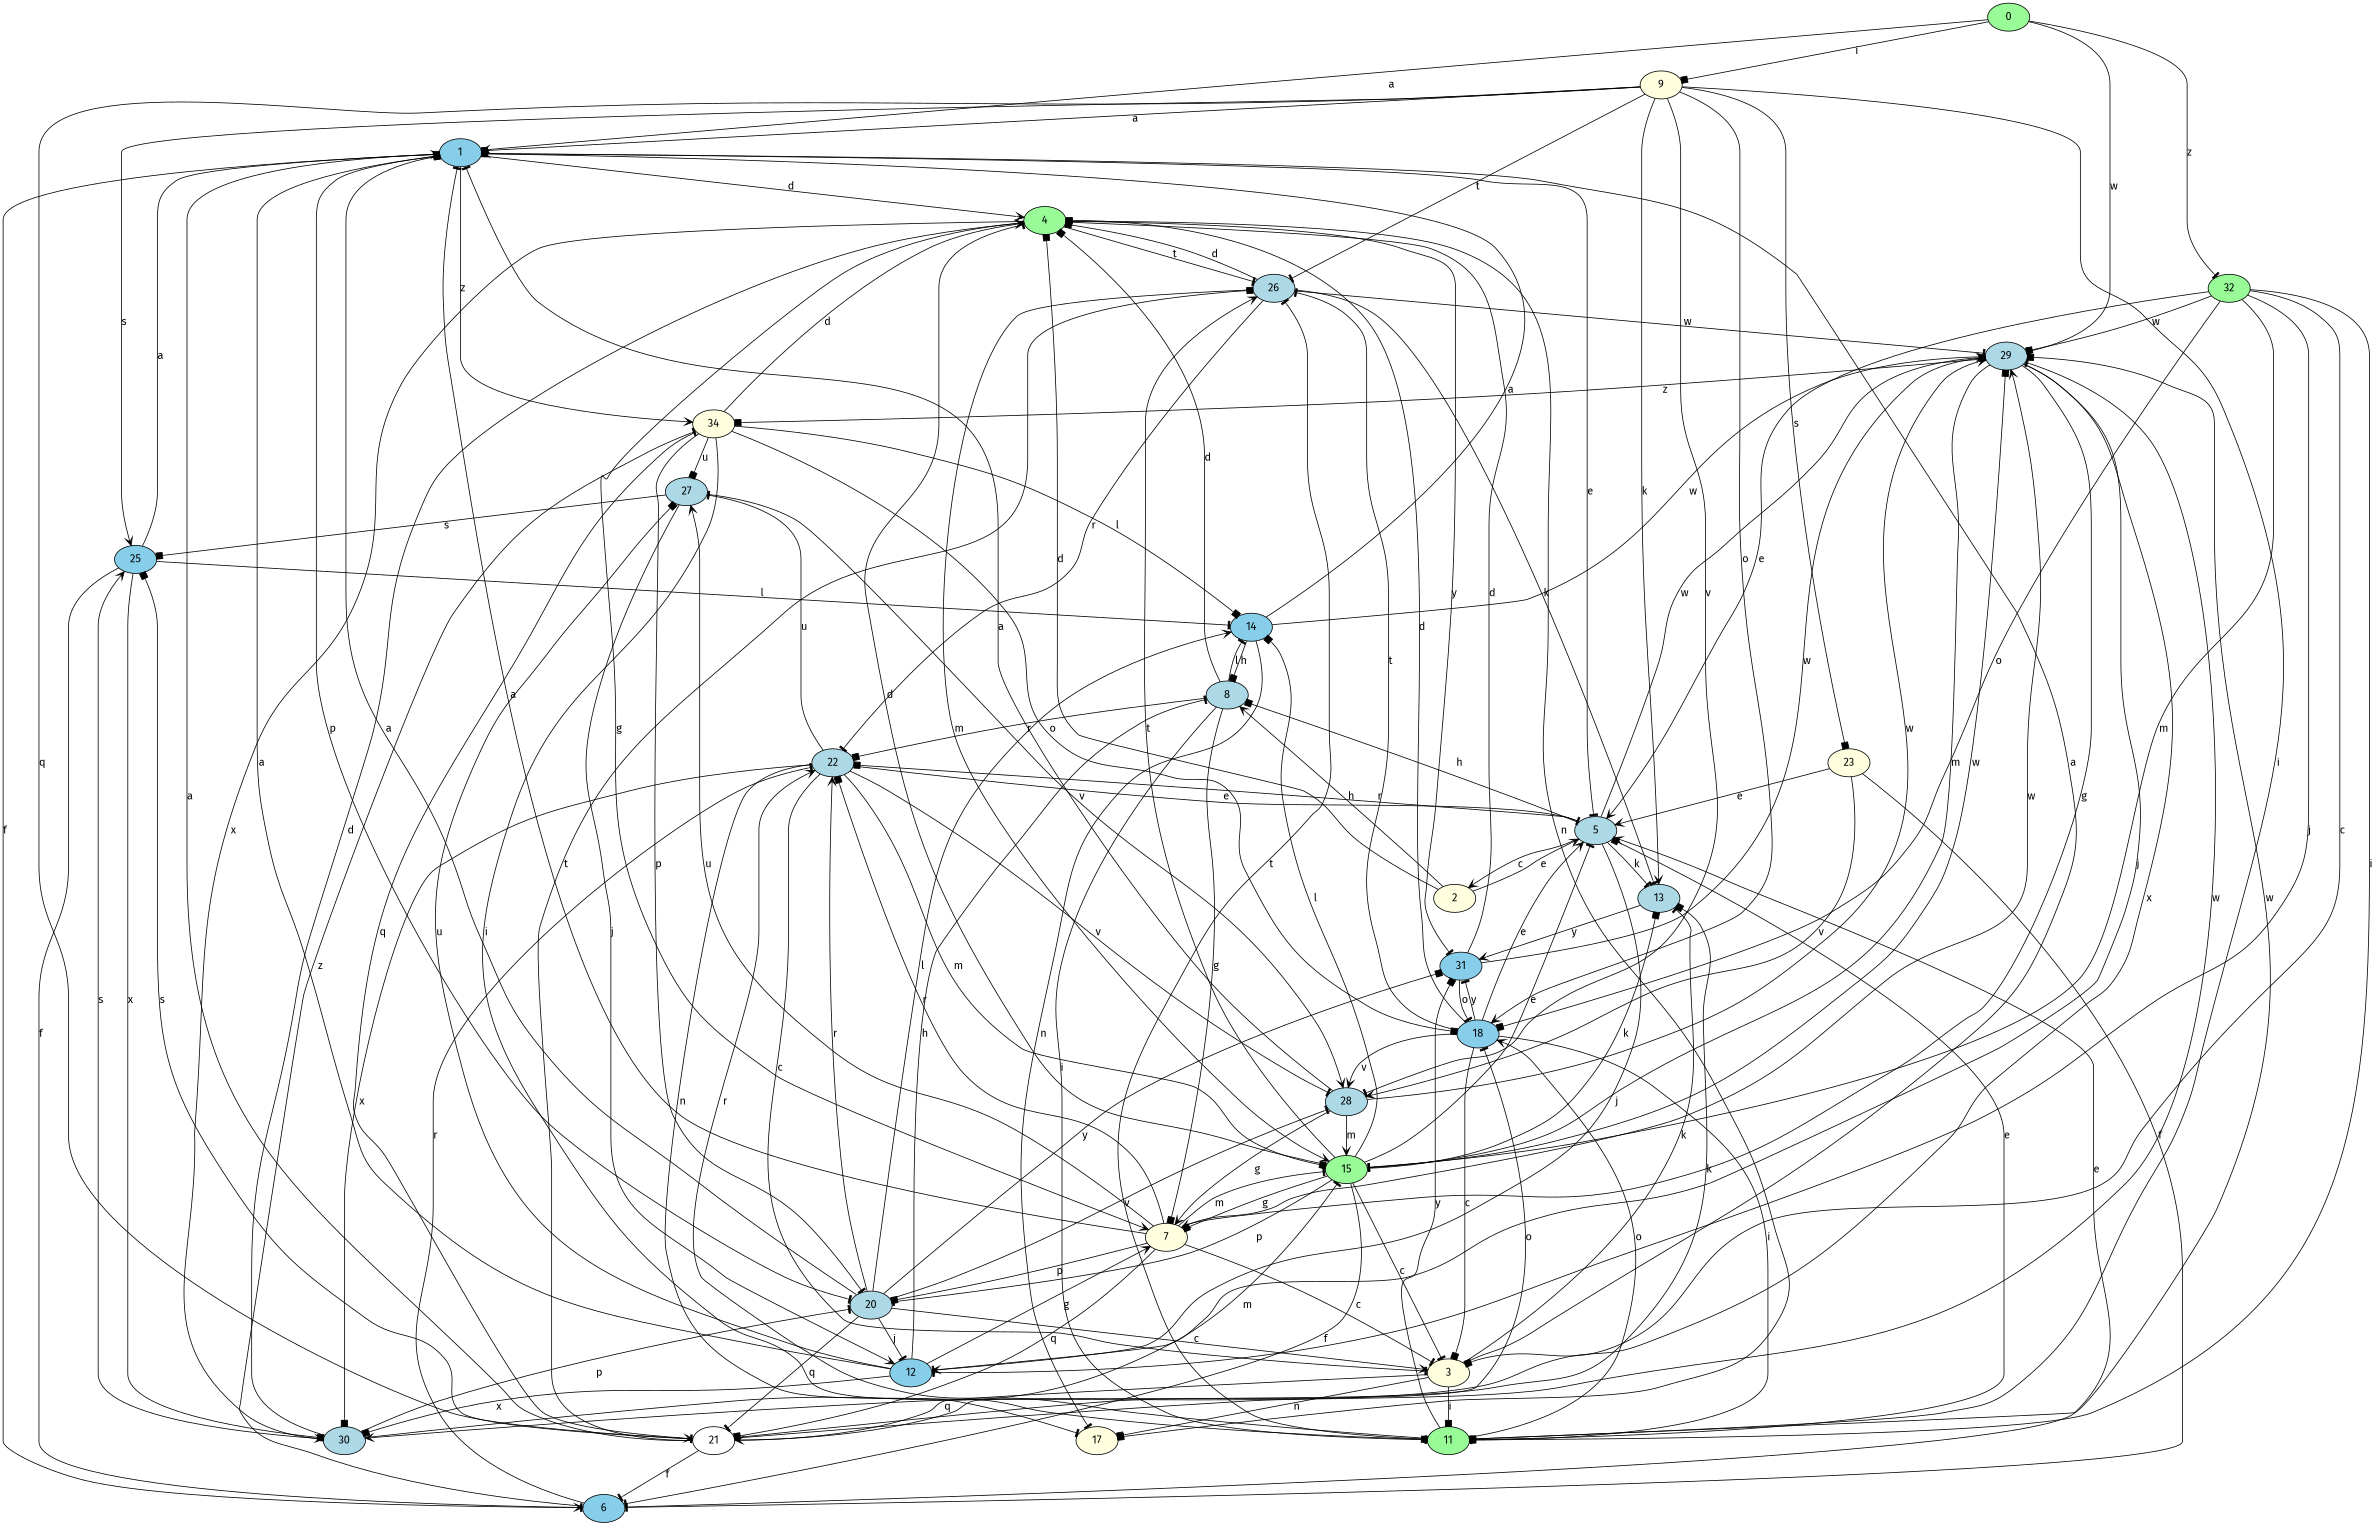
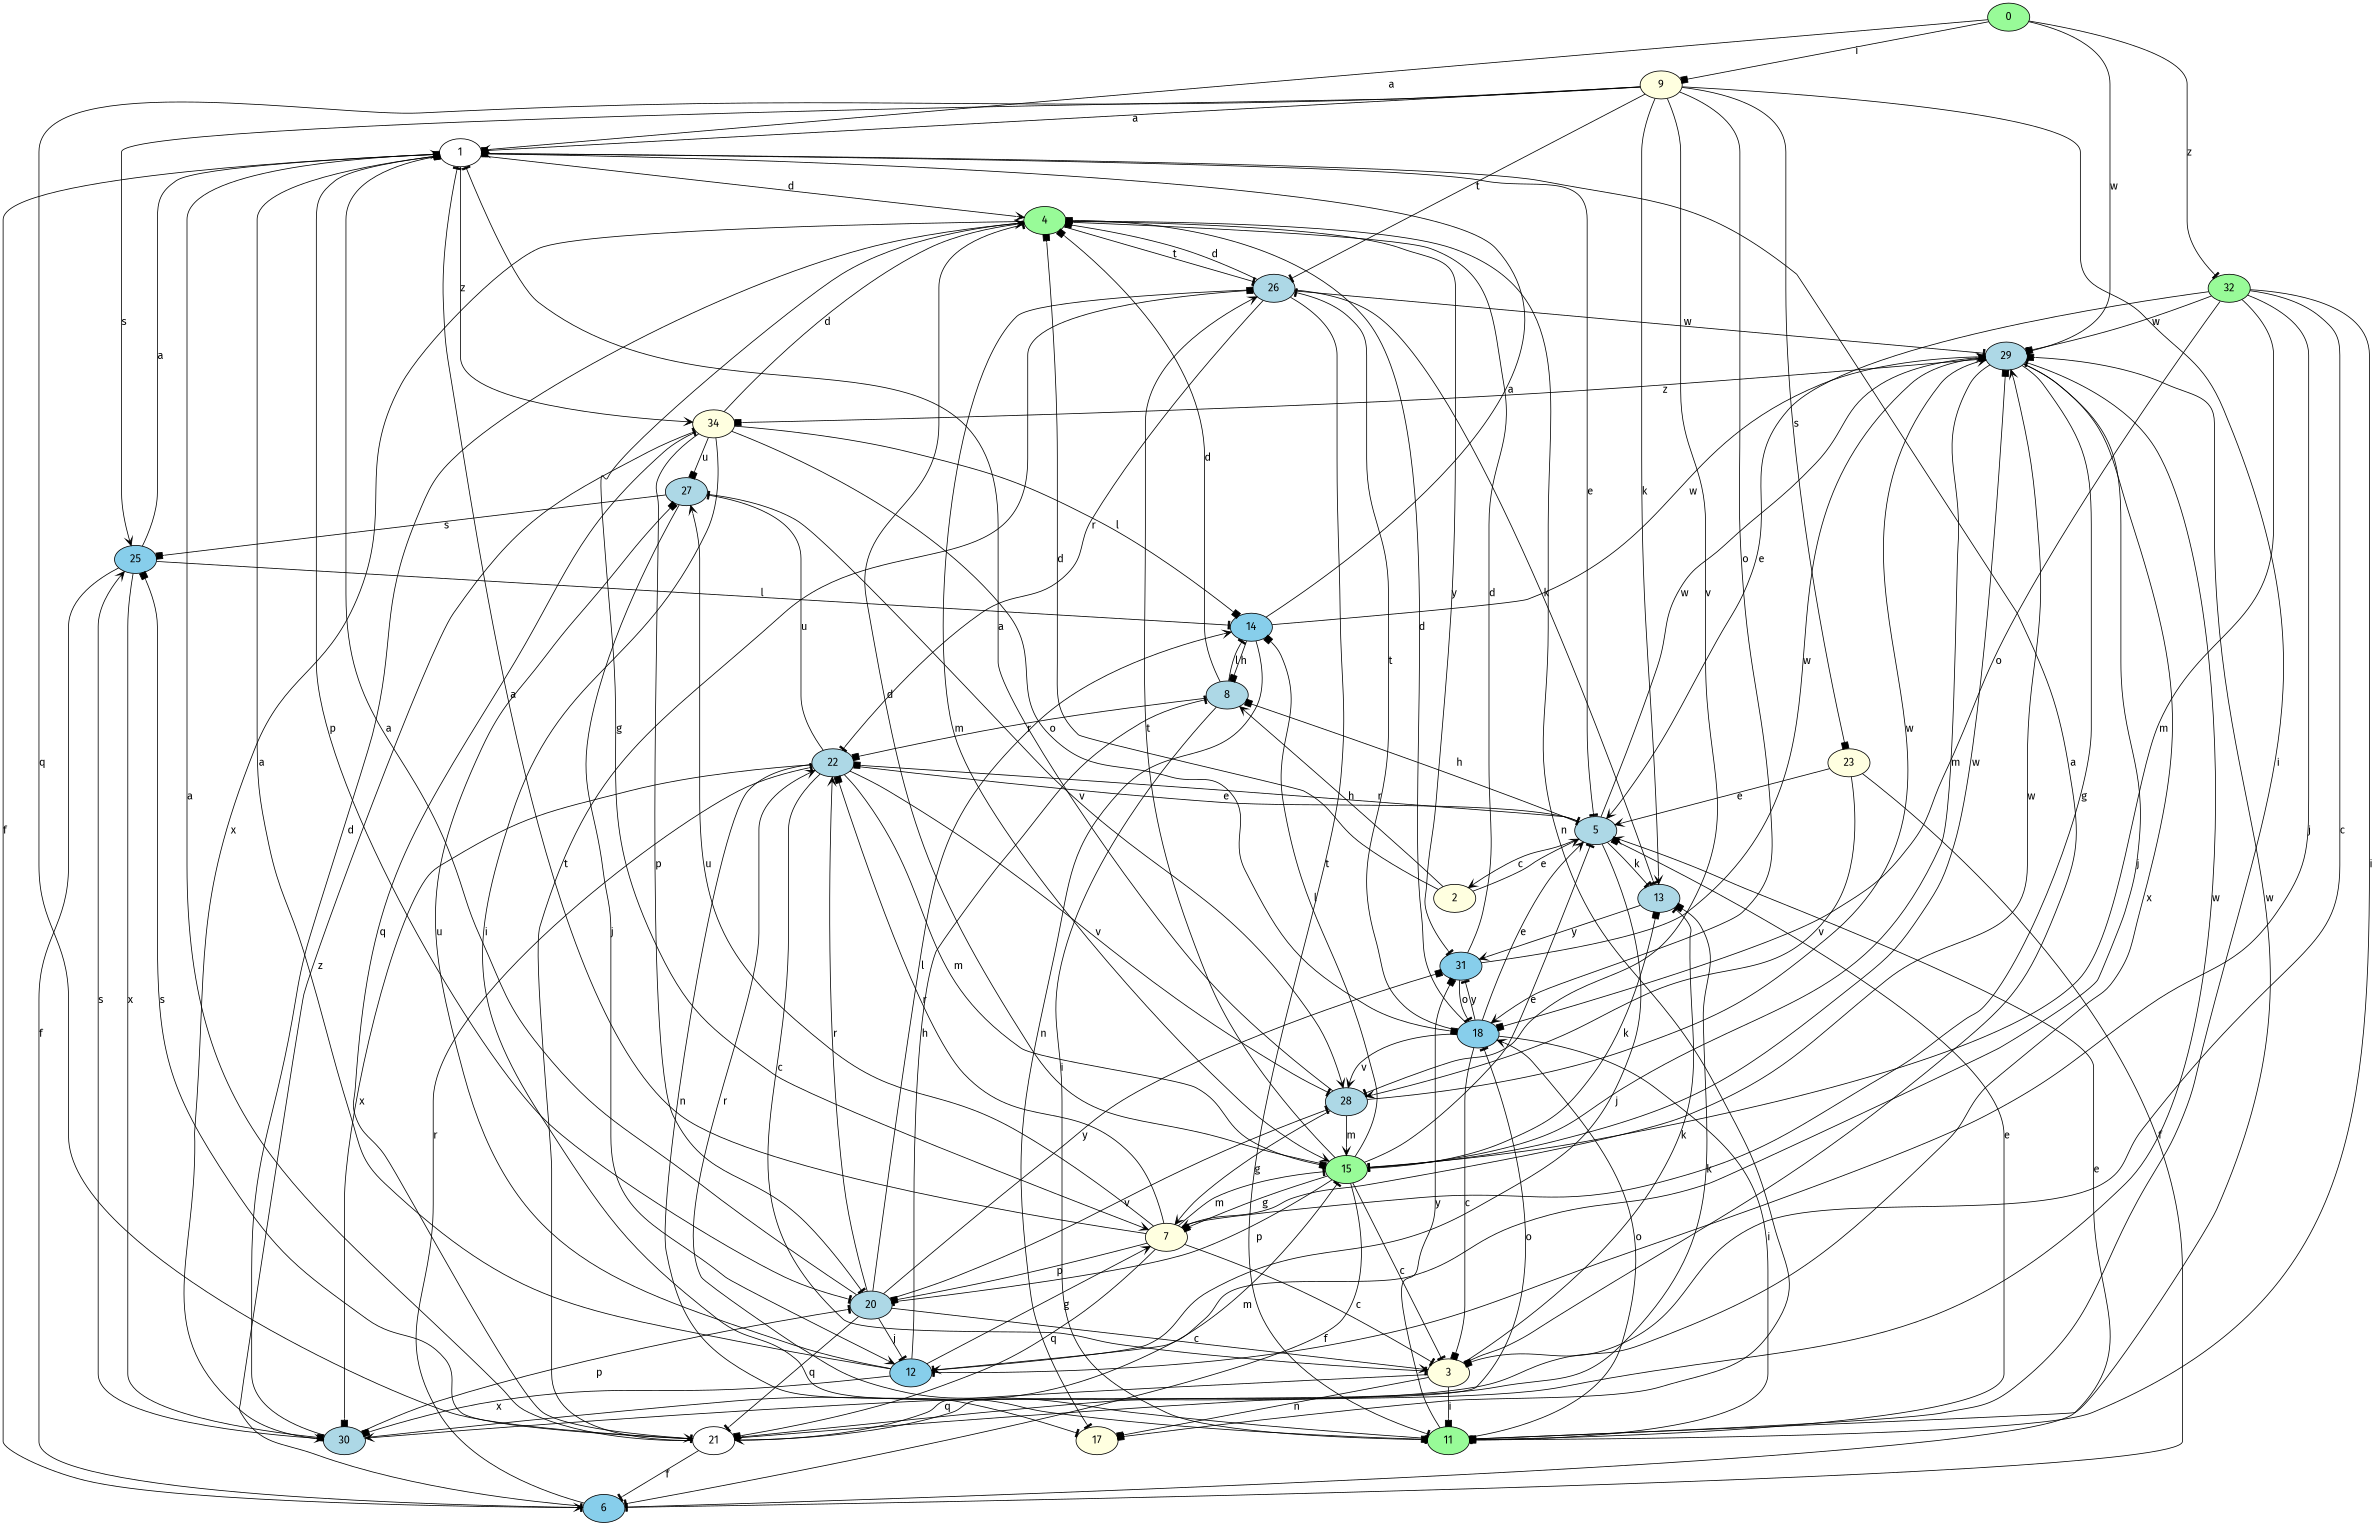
(460, 153) -> (460, 153)
(1213, 963) -> none
(1178, 981) -> (1322, 872)
